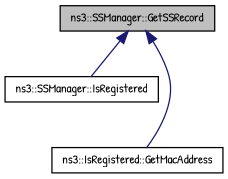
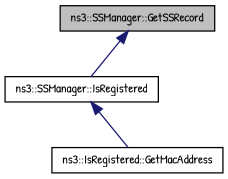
(170, 96) -> (114, 130)
